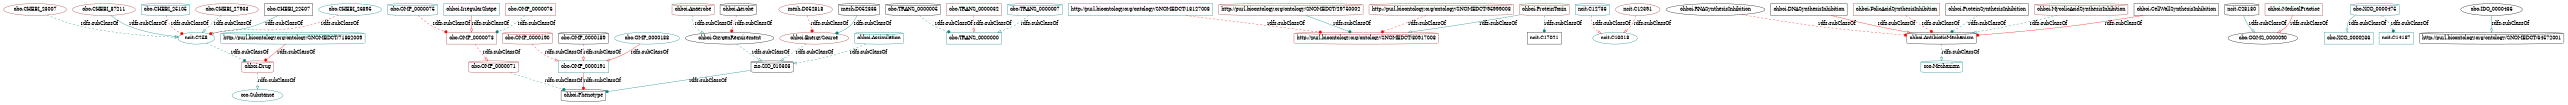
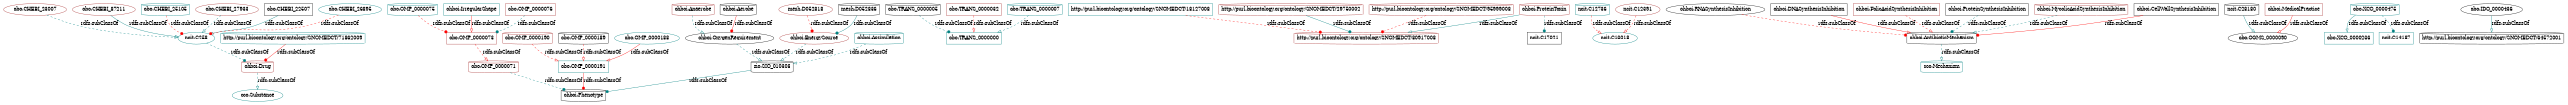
(734, 23) -> (734, 23)
(1918, 23) -> (1918, 23)
